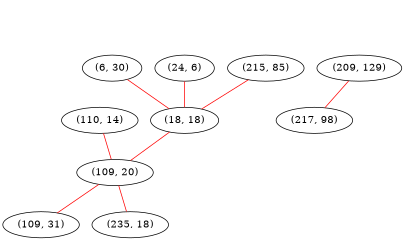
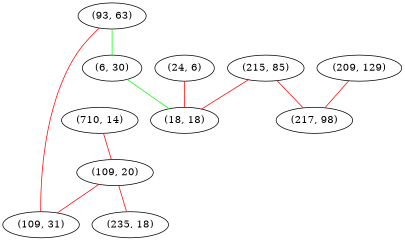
none -> (112, 16)
(148, 94) -> (148, 94)
none -> (290, 94)
(100, 120) -> (100, 120)
(150, 146) -> none
